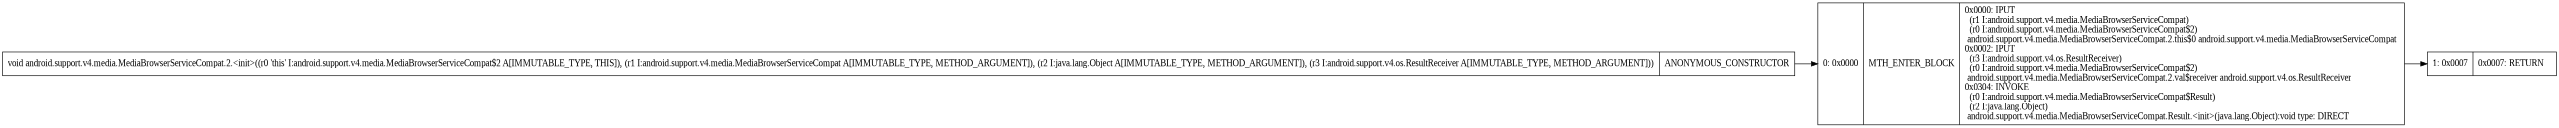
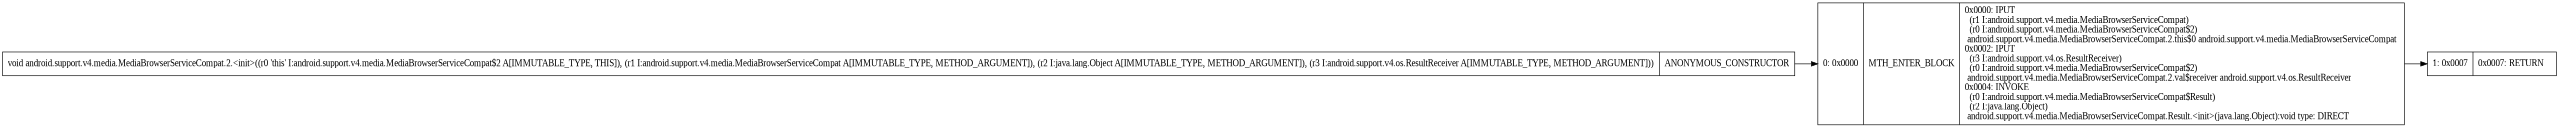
(1999, 88) -> (1999, 88)
